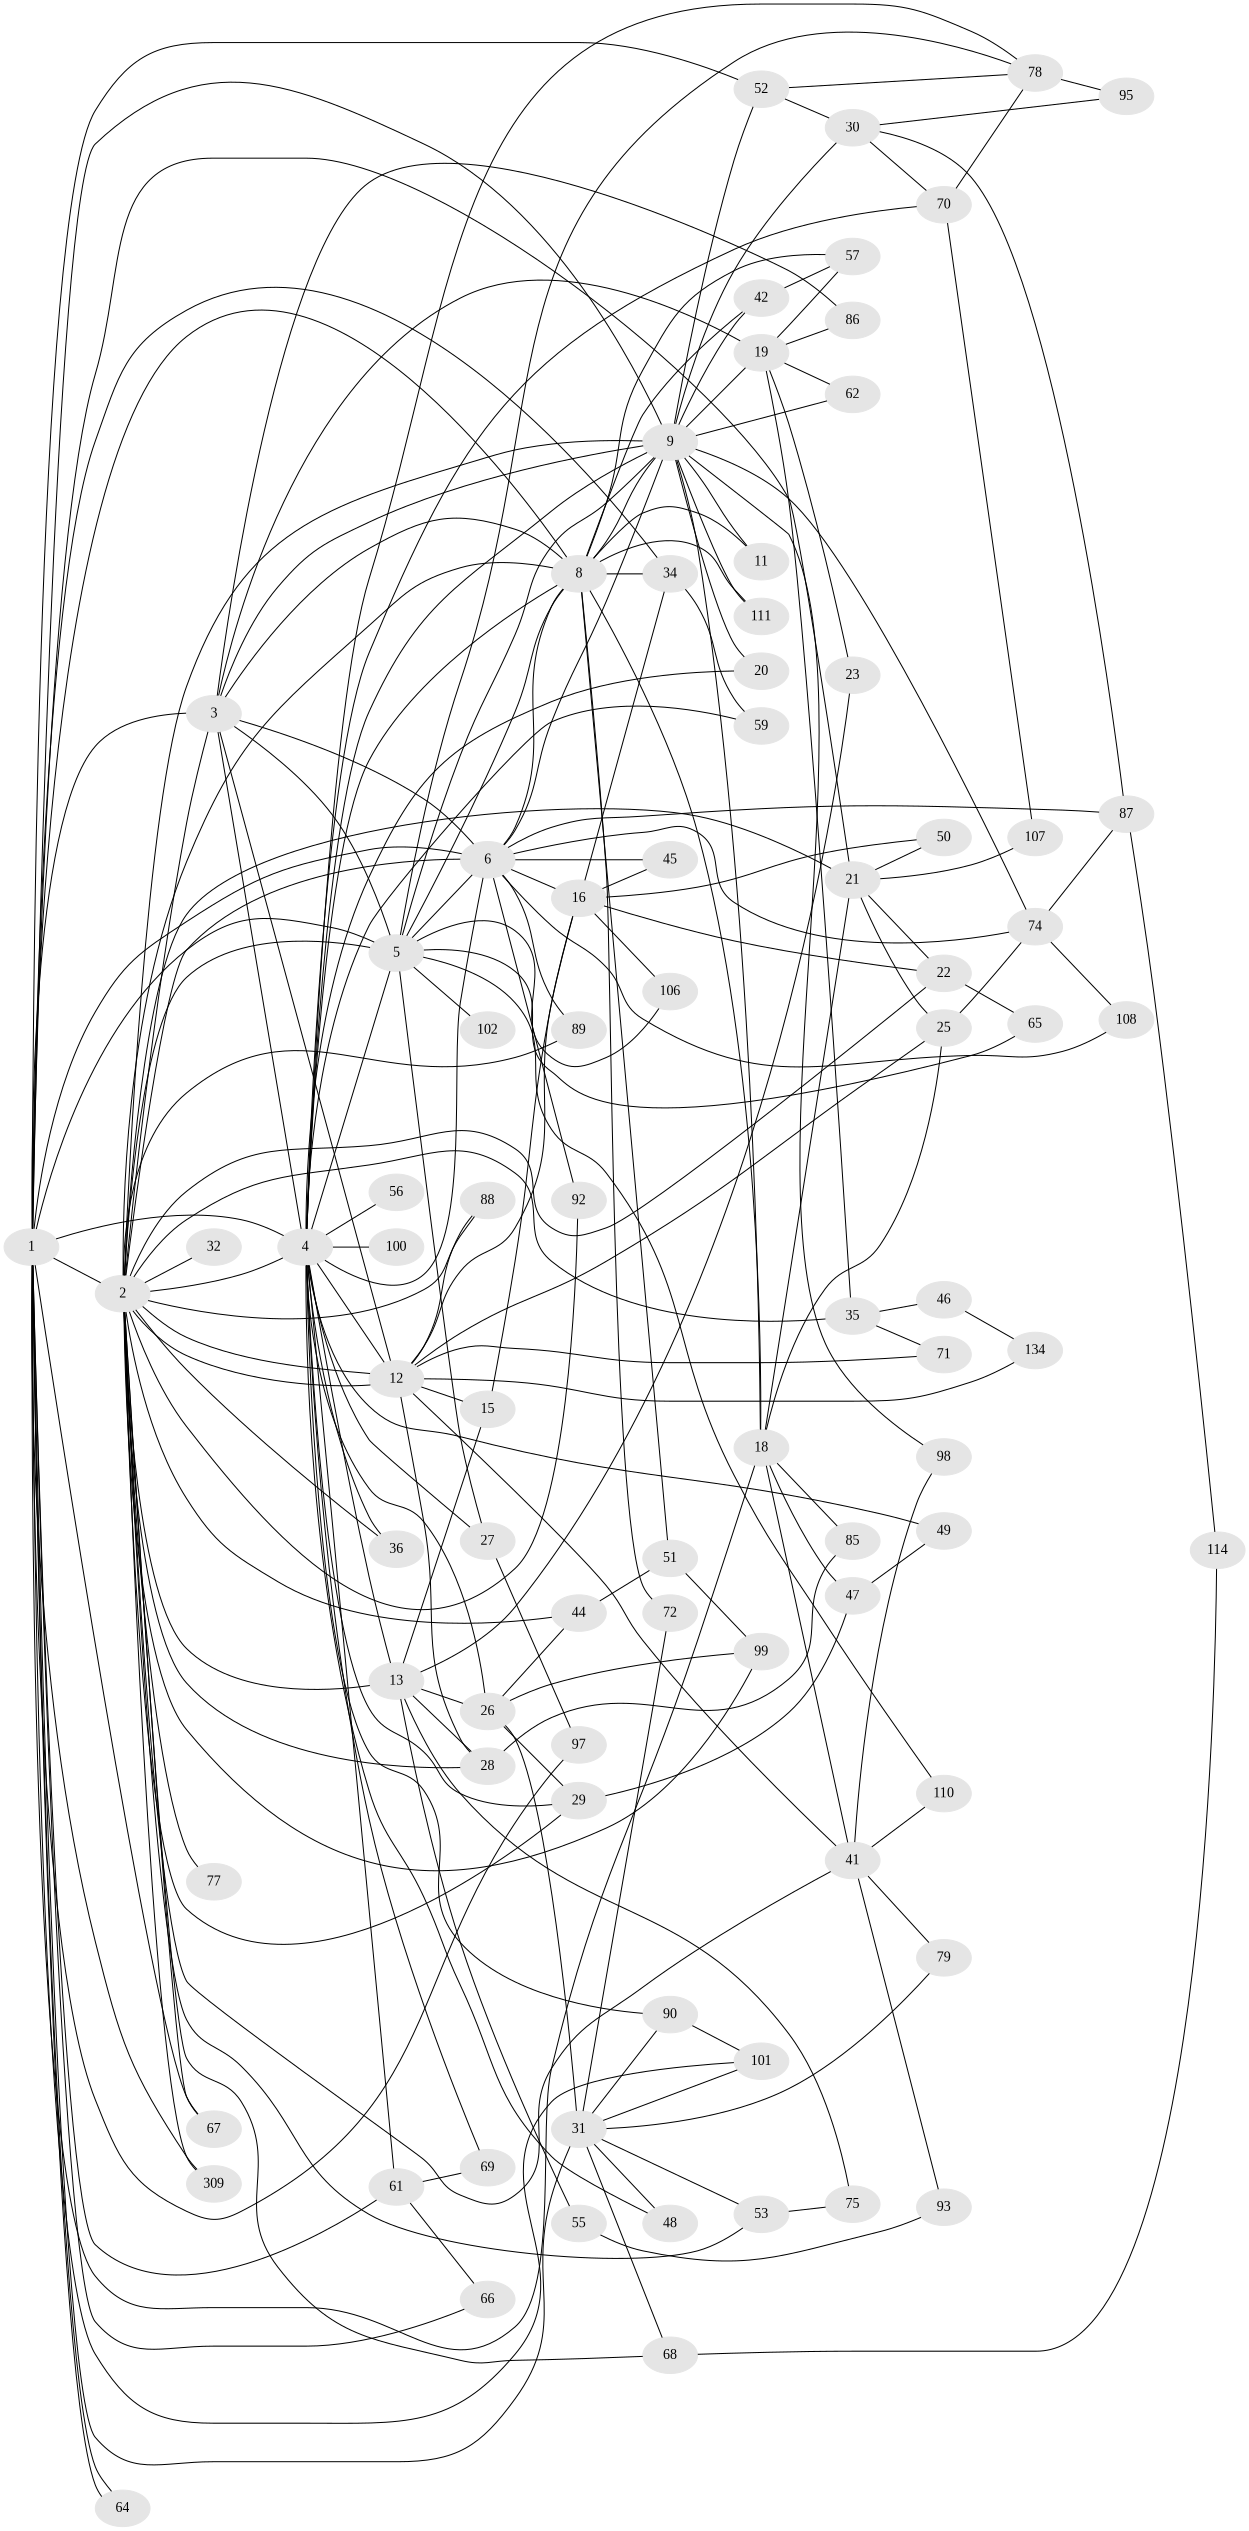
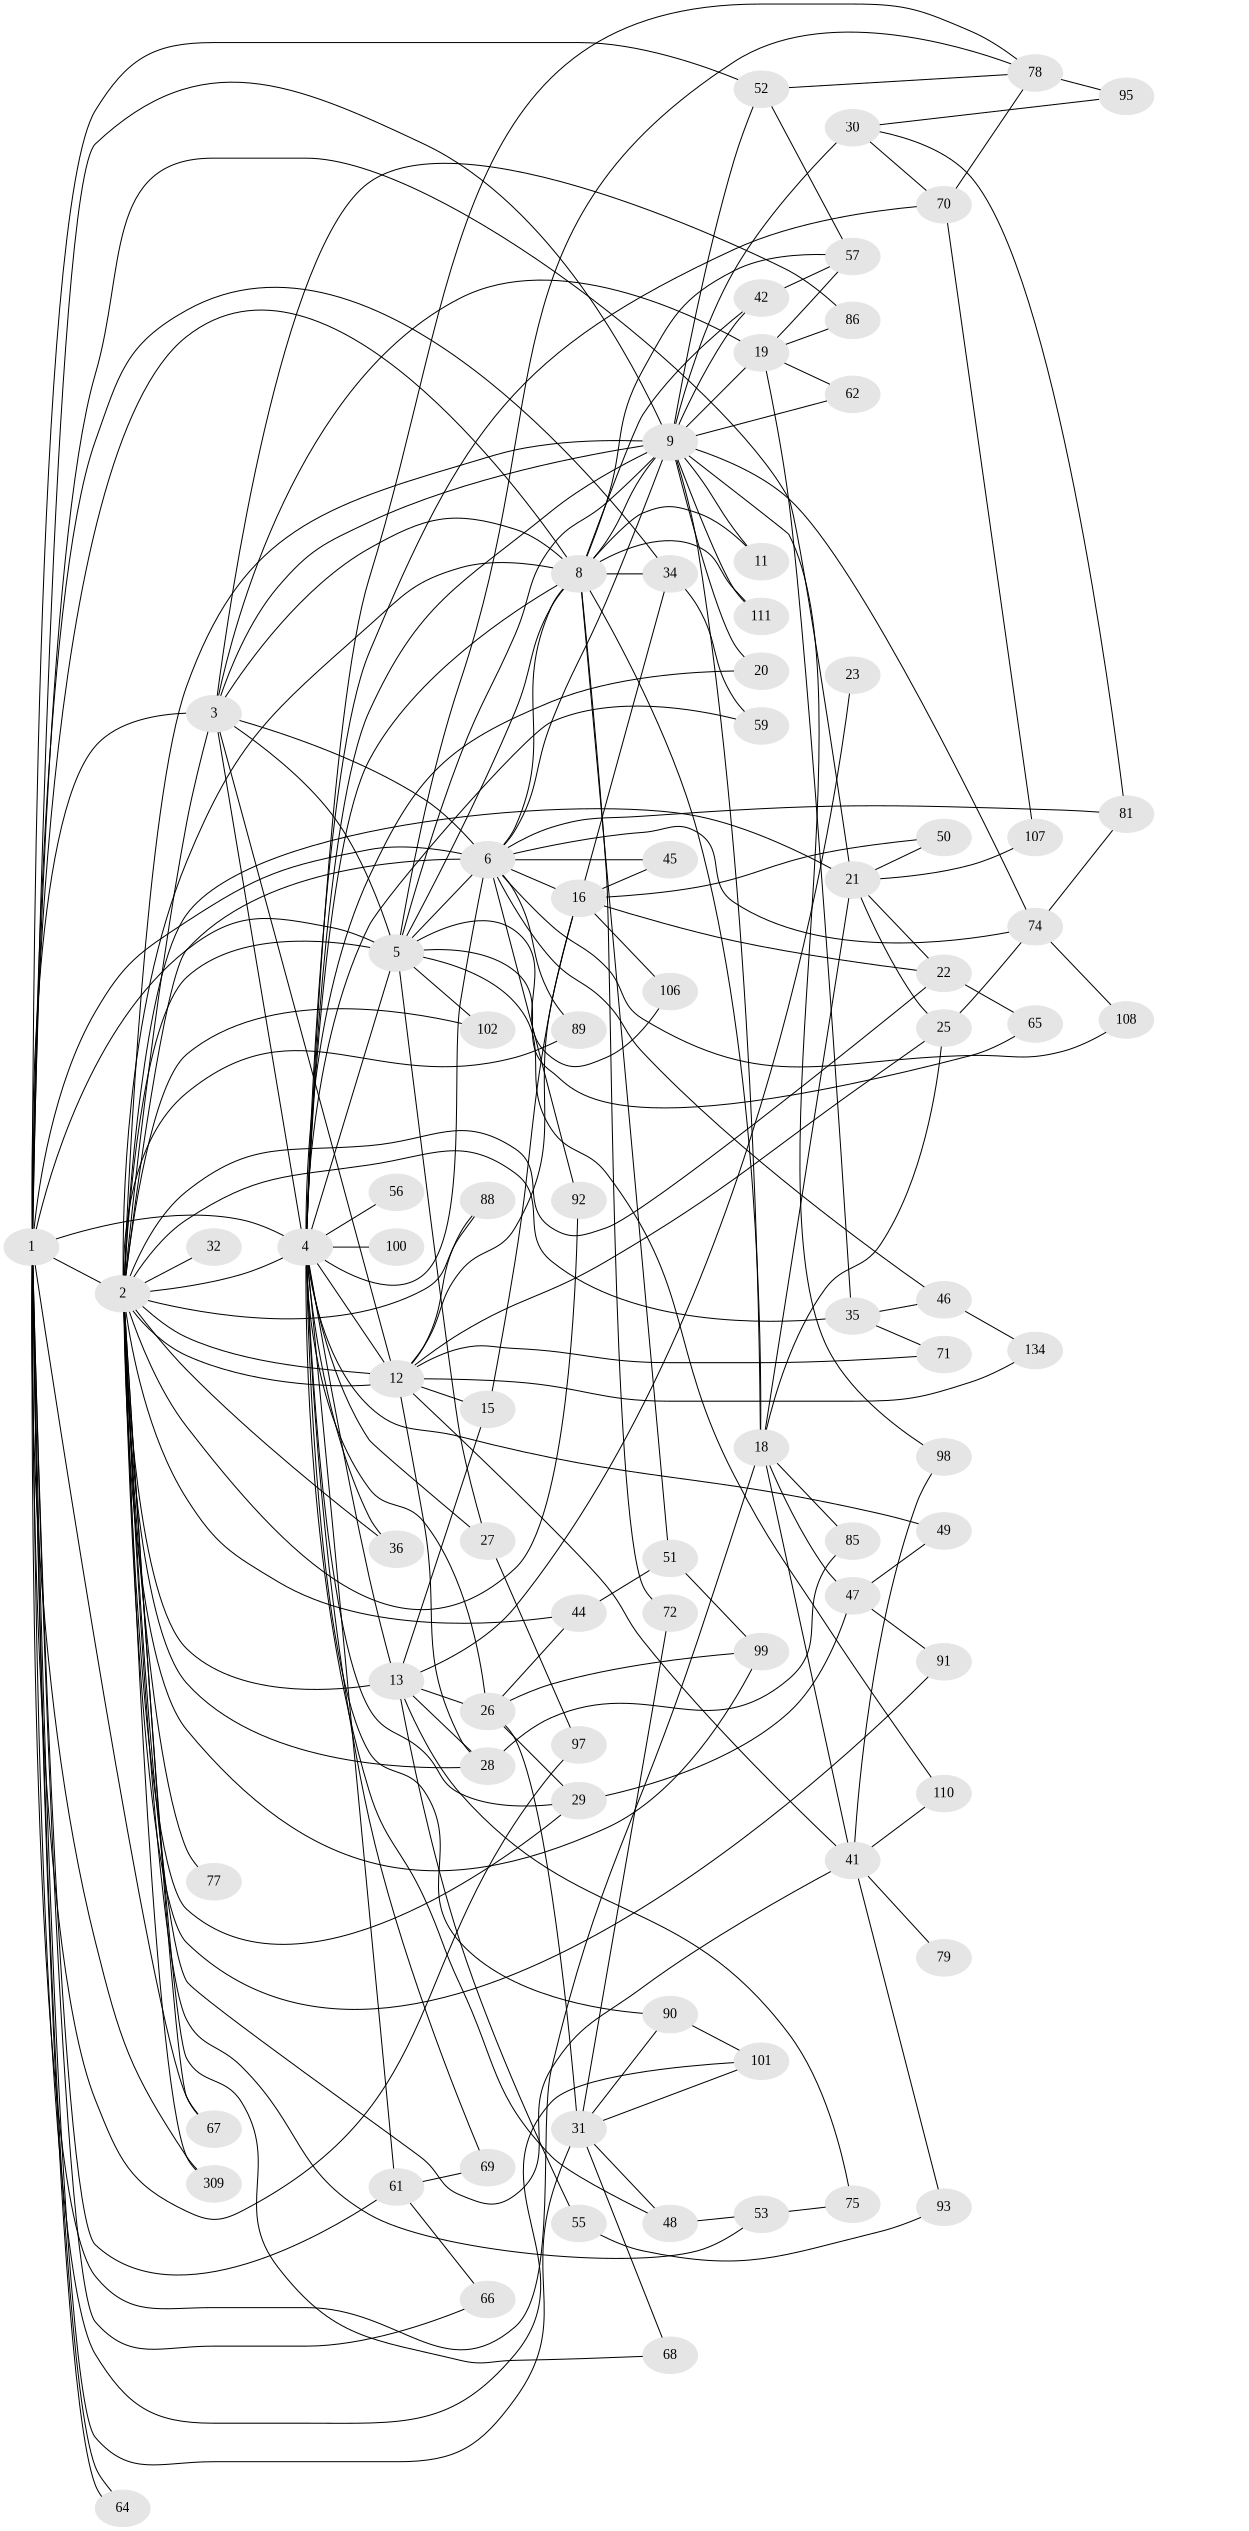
(807, 108) -> (803, 166)
(814, 512) -> none
(1126, 814) -> (1126, 814)
none -> (209, 1040)
none -> (691, 1100)
(1218, 1550) -> none
none -> (944, 1662)
(786, 2090) -> none
(670, 2172) -> (716, 2219)
